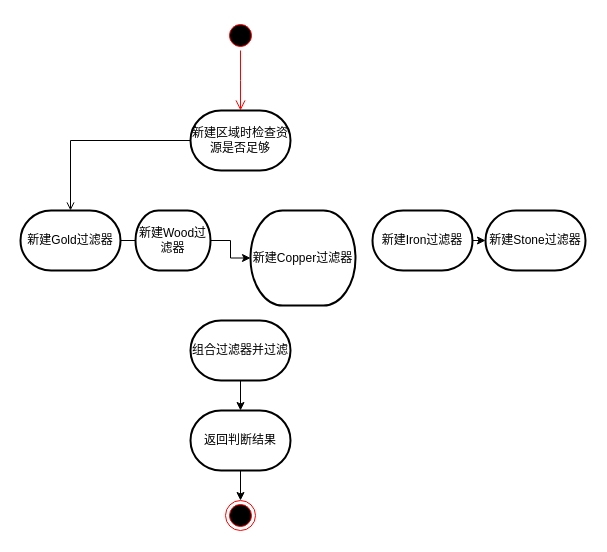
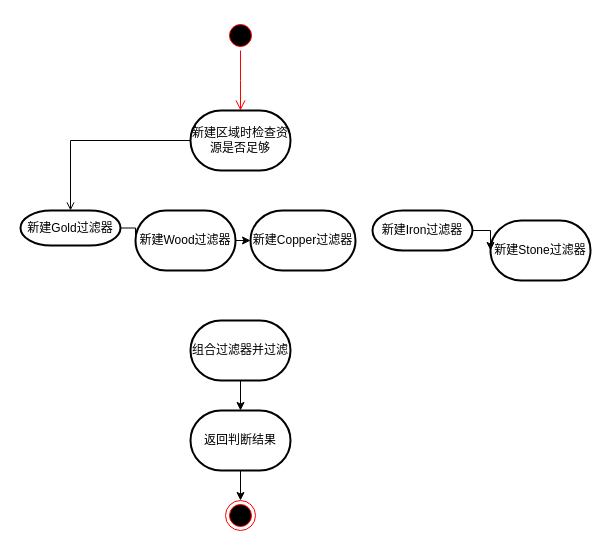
(71, 241) -> (71, 228)
(173, 241) -> (186, 241)
(423, 241) -> (423, 231)
(536, 241) -> (541, 251)
(303, 258) -> (303, 241)
